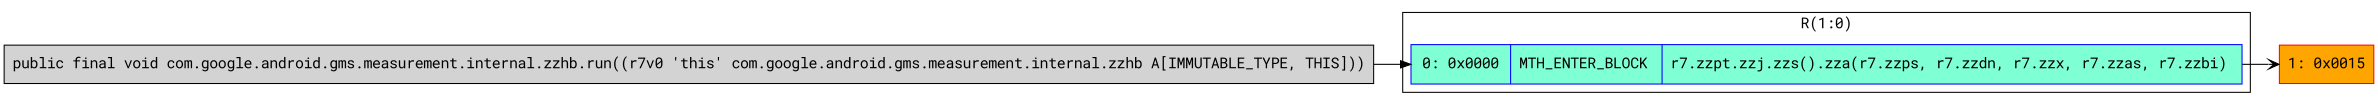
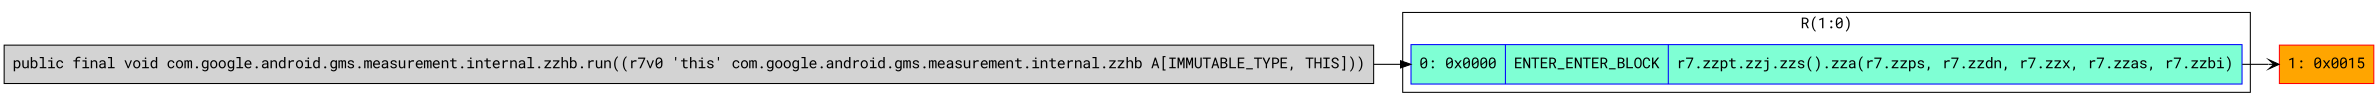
(1583, 64) -> (1587, 64)
